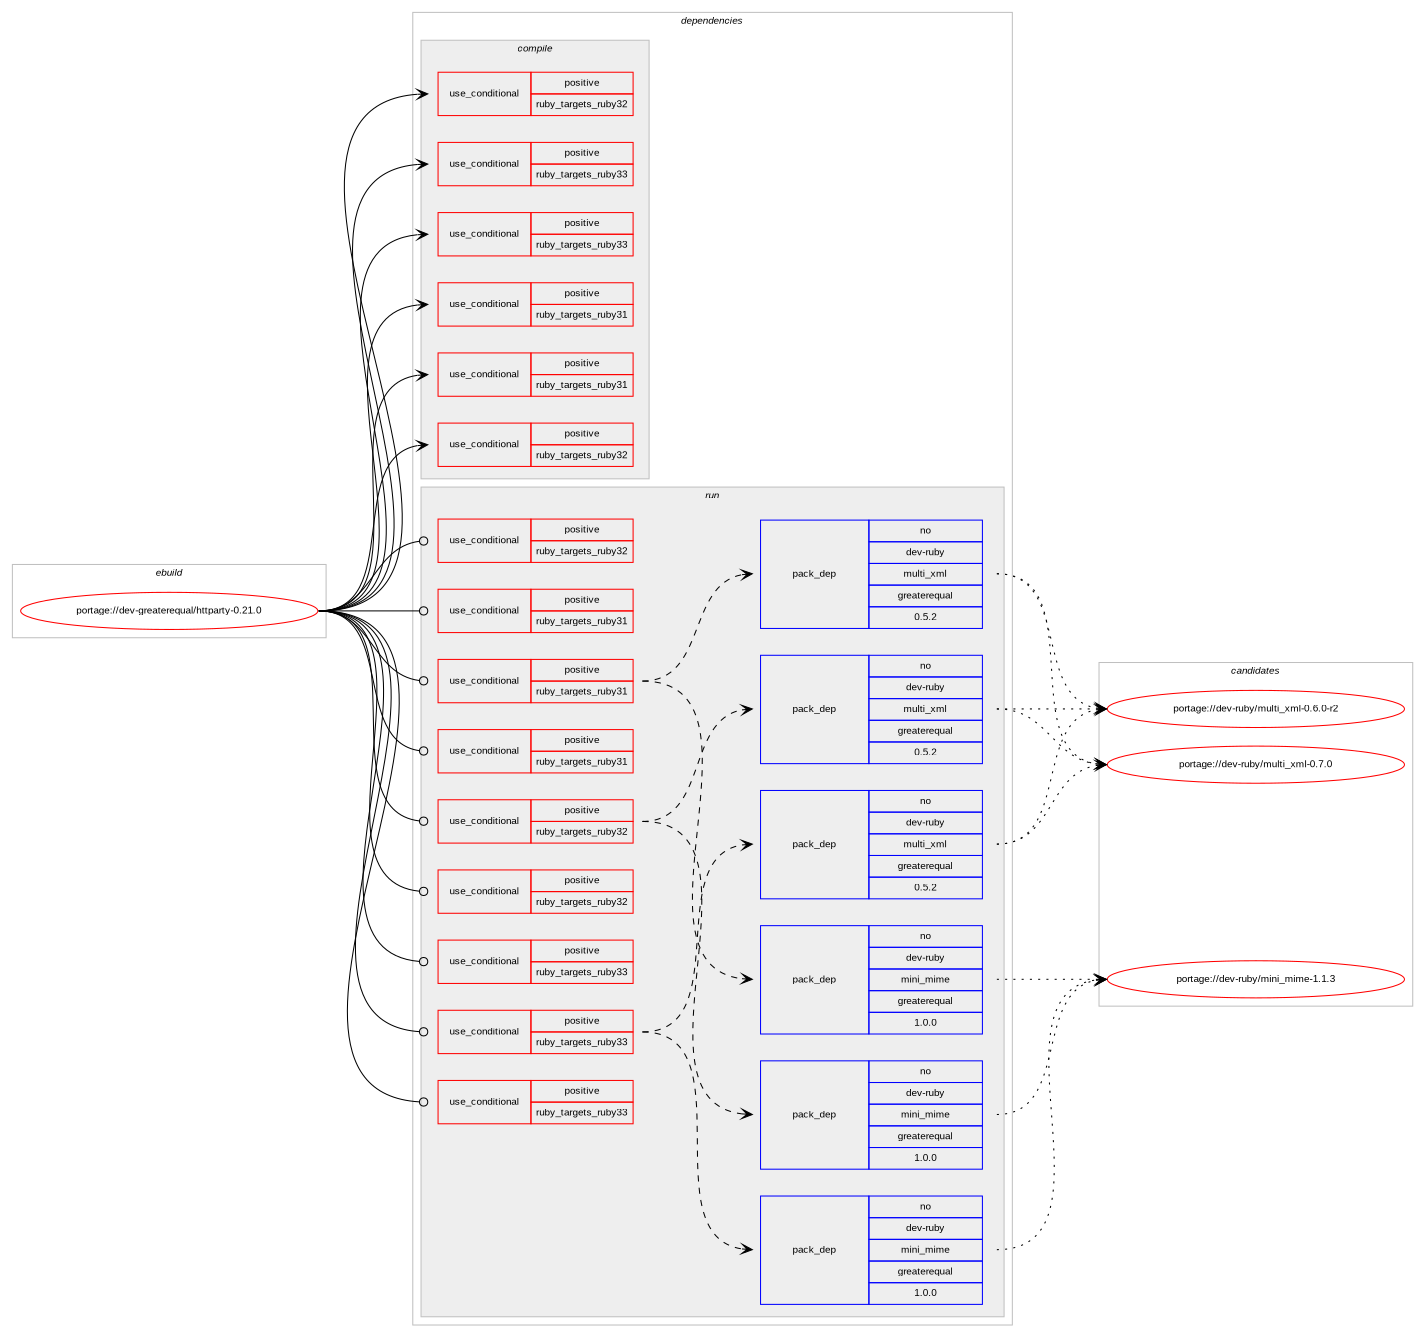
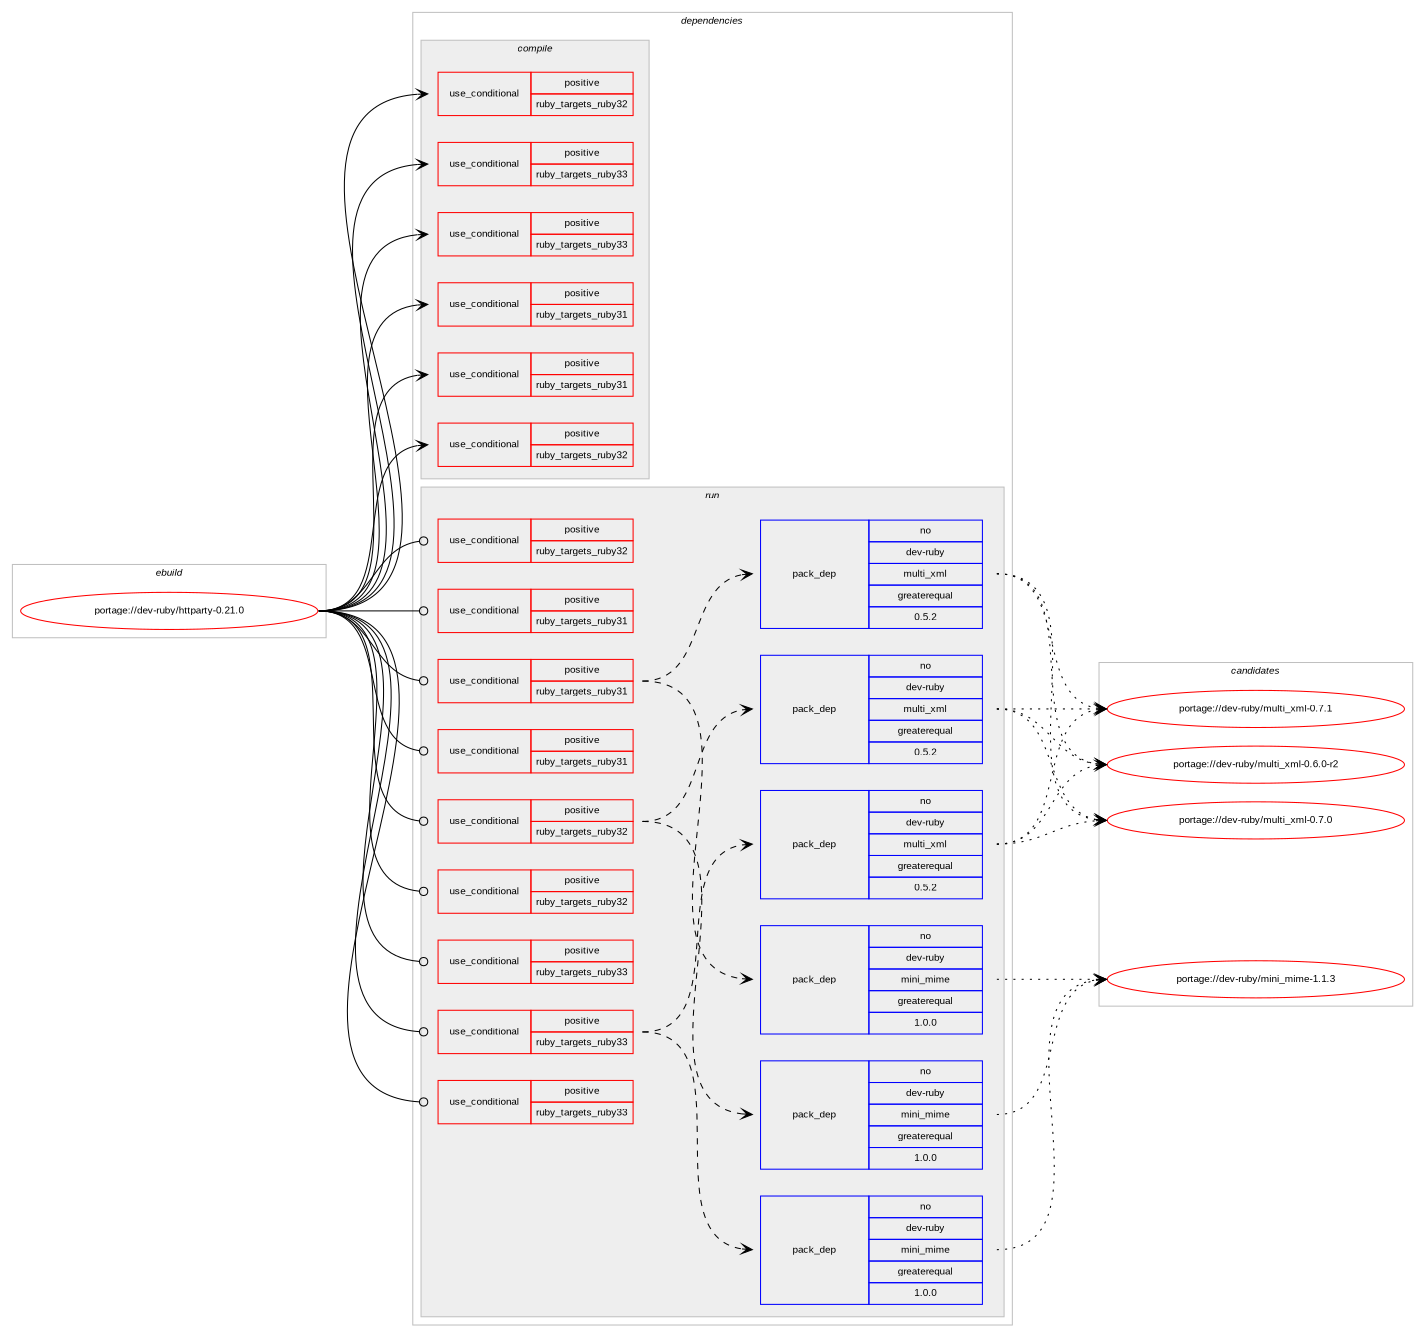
(169, 611) -> (169, 611)
none -> (1256, 709)
